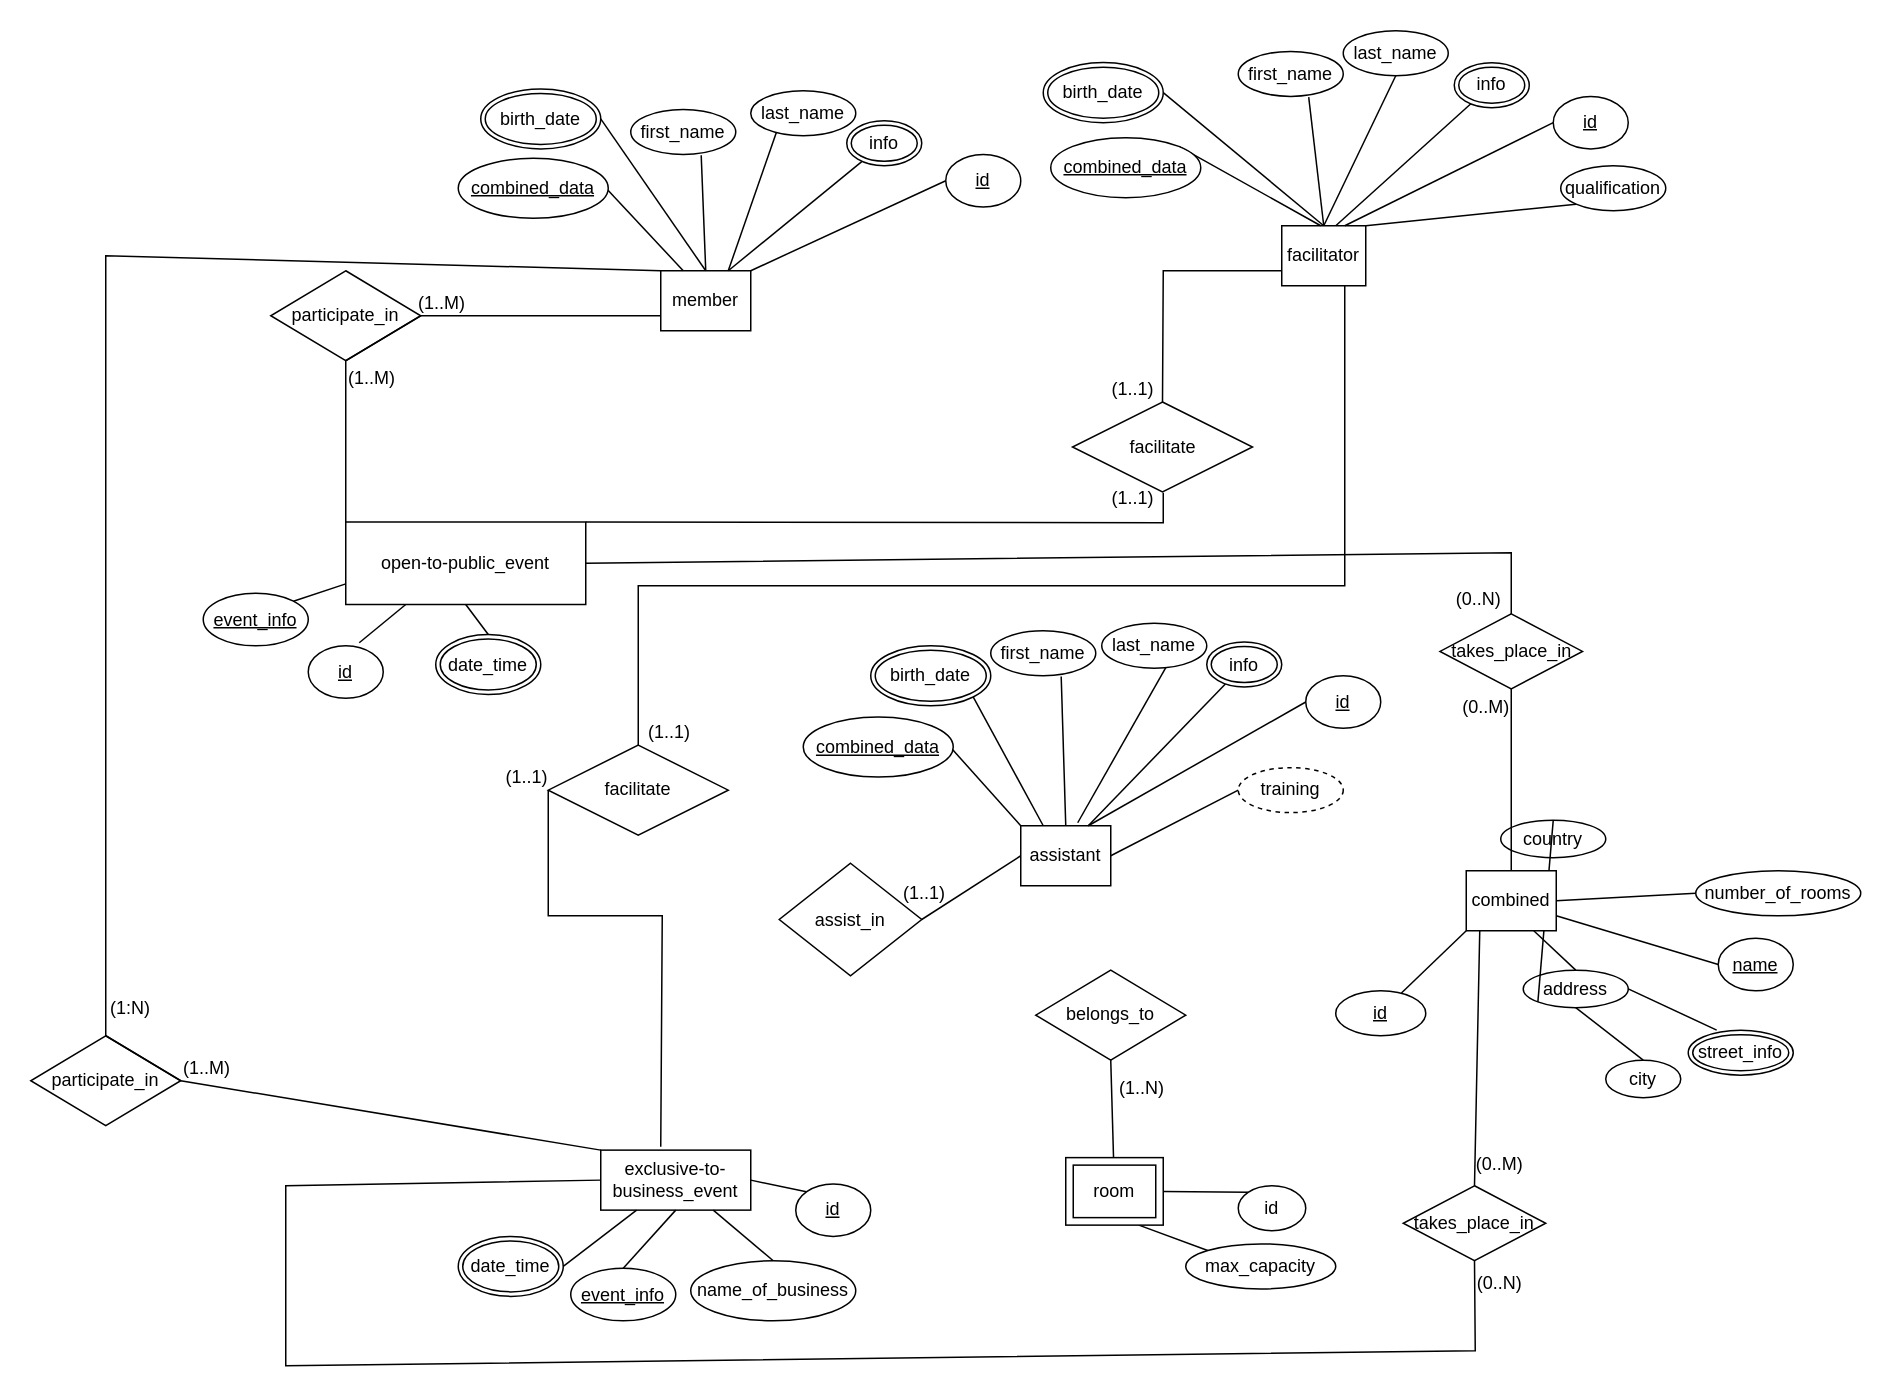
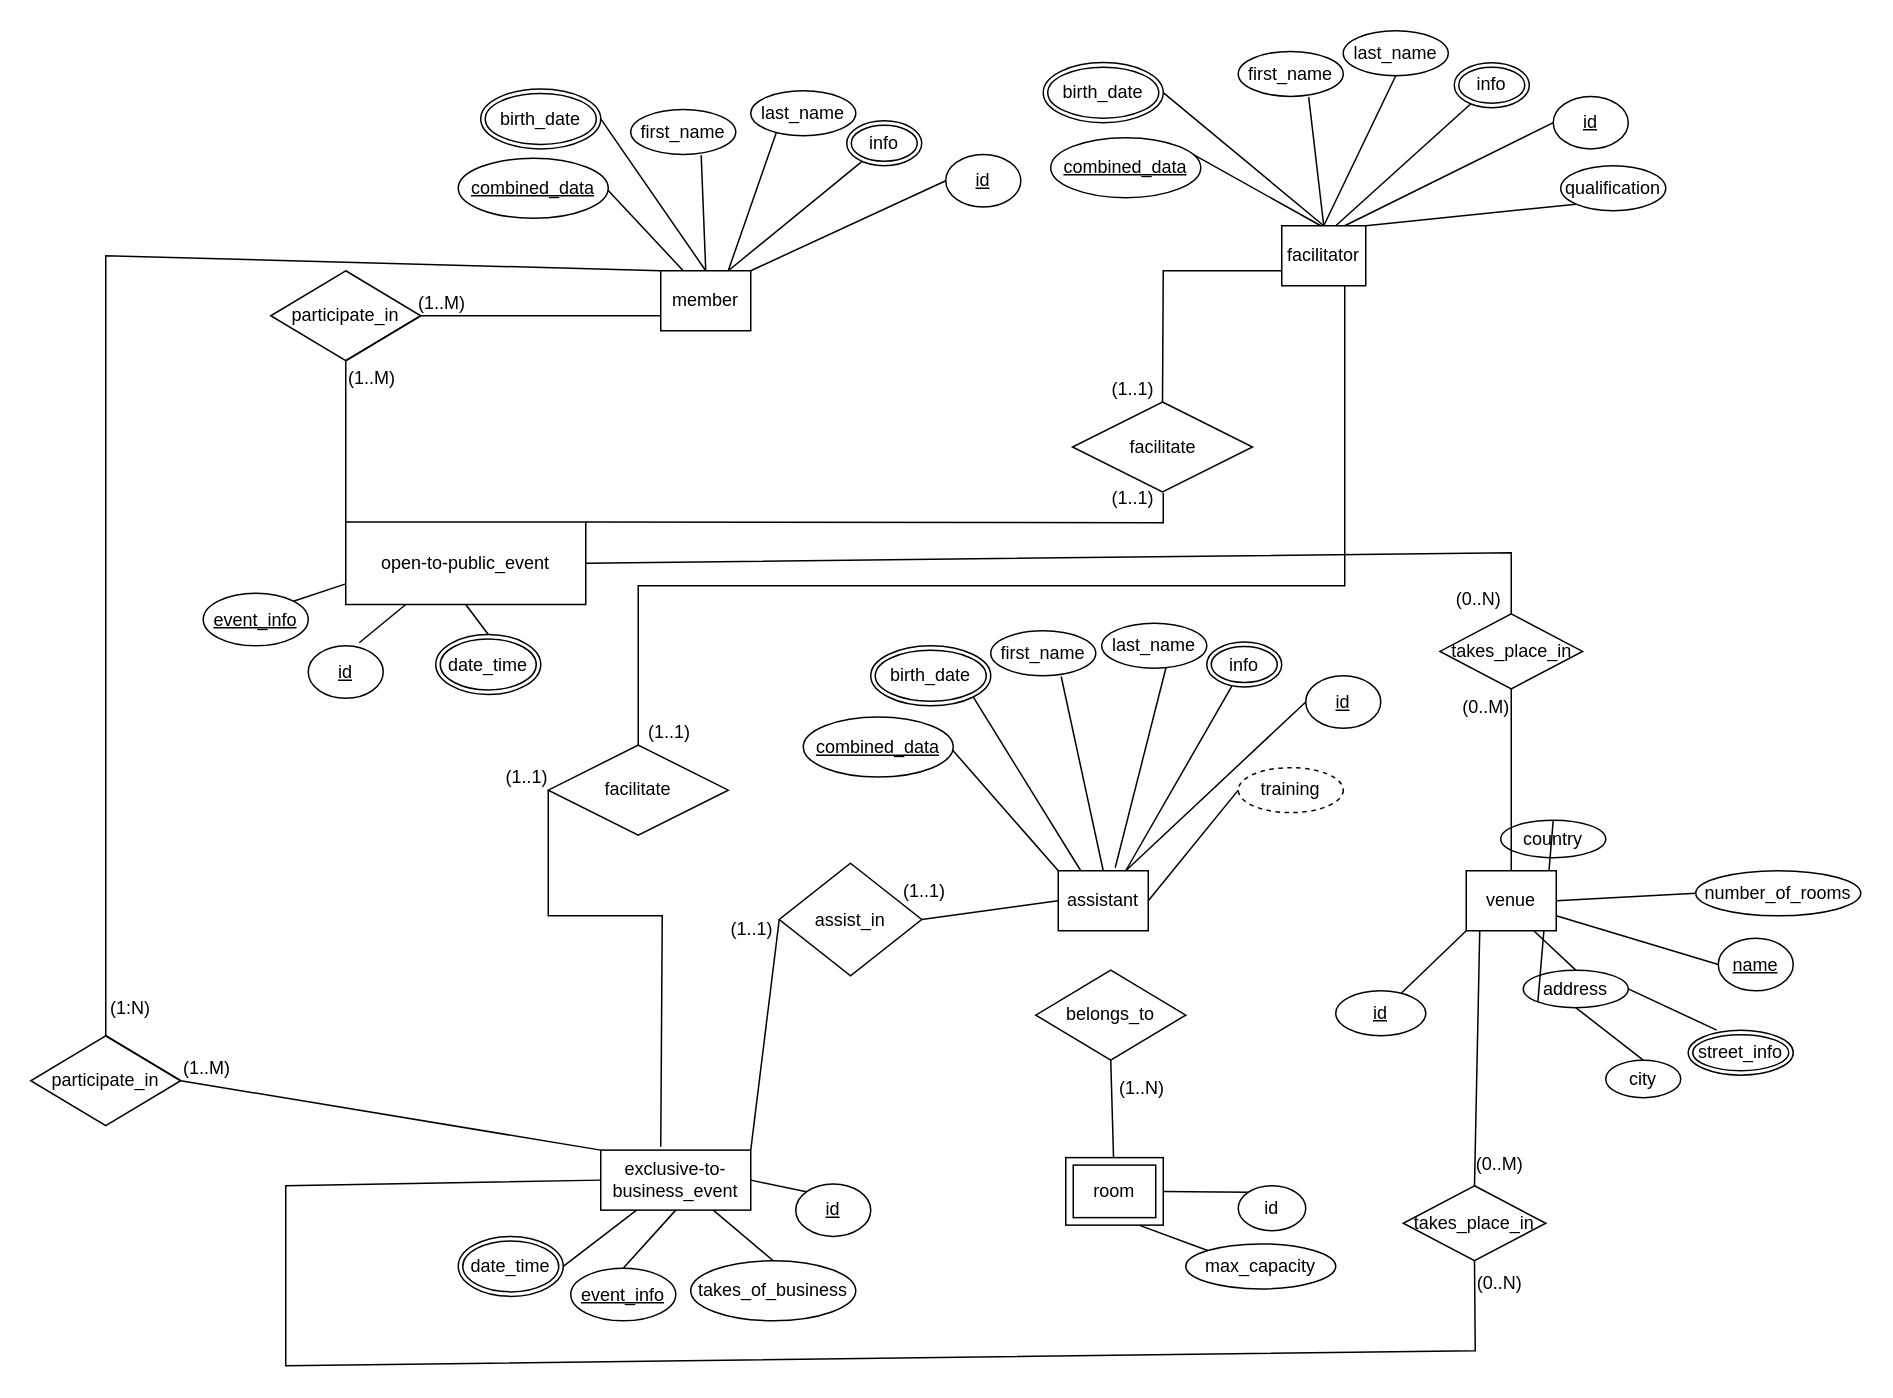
(1066, 856) -> (1103, 901)
(1511, 901) -> (1511, 901)
none -> (765, 1035)
(773, 1291) -> (773, 1291)
